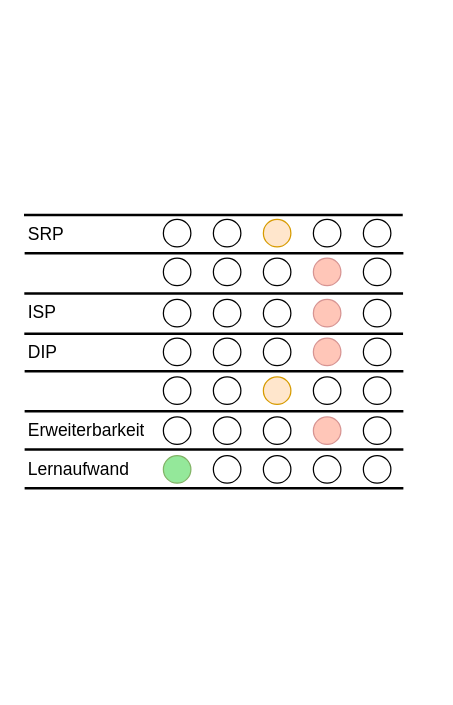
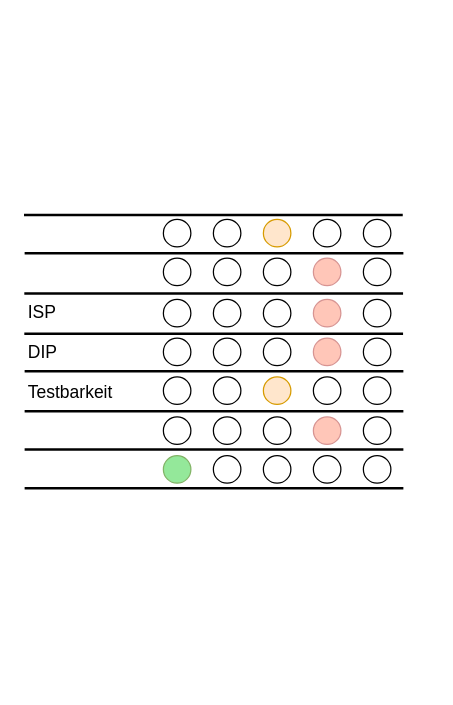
(88, 234) -> none
none -> (88, 392)
(88, 431) -> none
(88, 469) -> none
